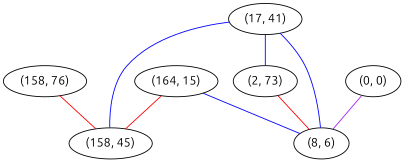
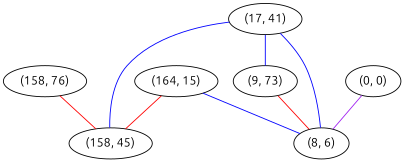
(265, 81) -> (265, 81)
